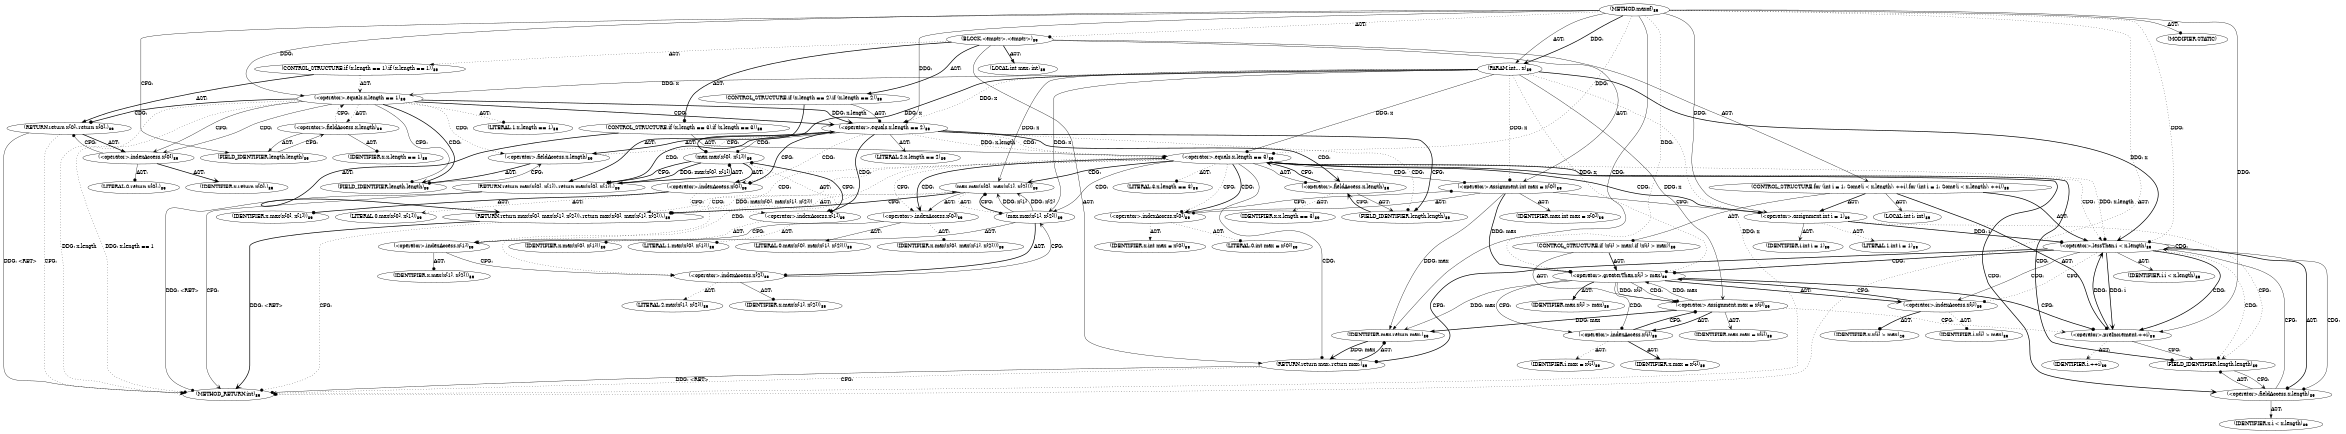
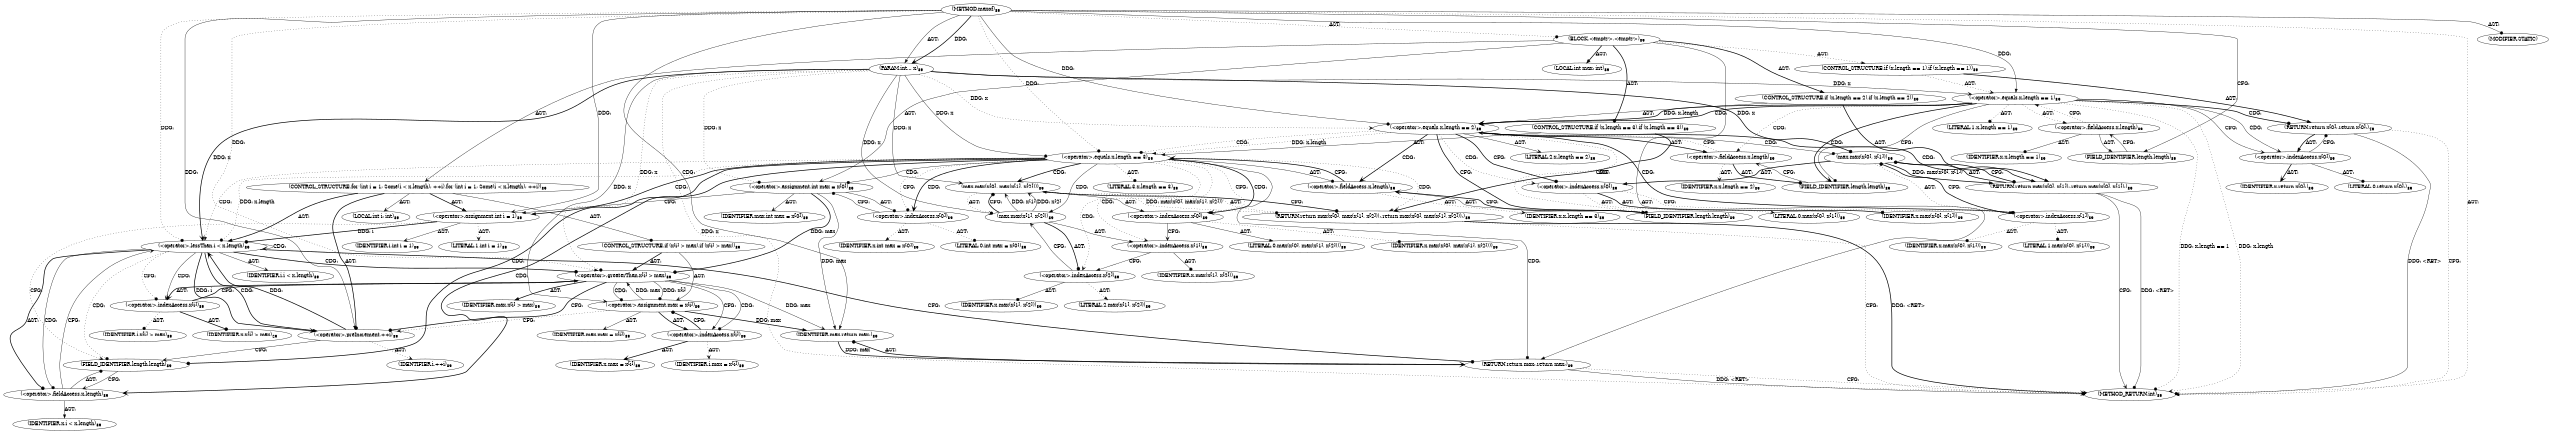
(111, 128) -> (2372, 128)
none -> (1720, 187)
